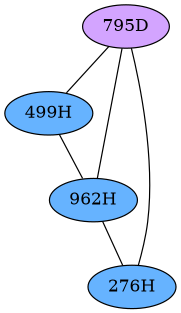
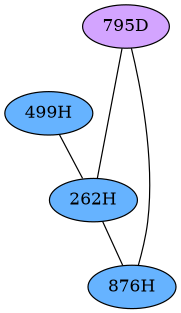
(88, 70) -> none
(93, 200) -> (93, 200)
(132, 287) -> (132, 287)
